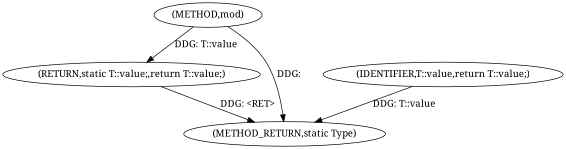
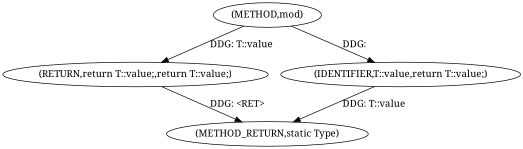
(267, 63) -> (330, 43)
(132, 74) -> (136, 74)
